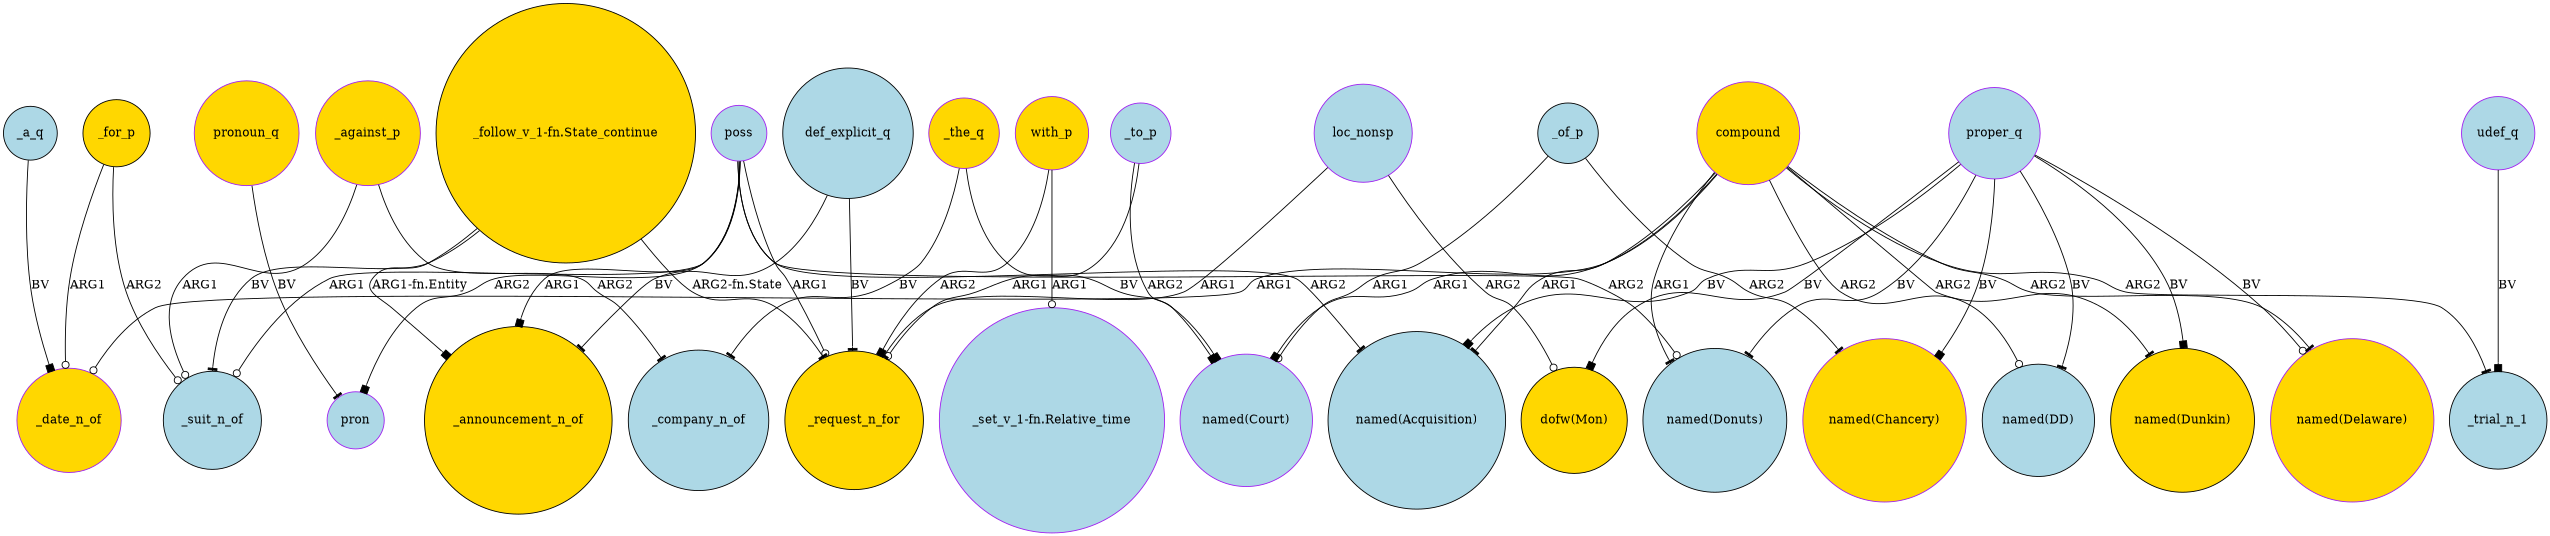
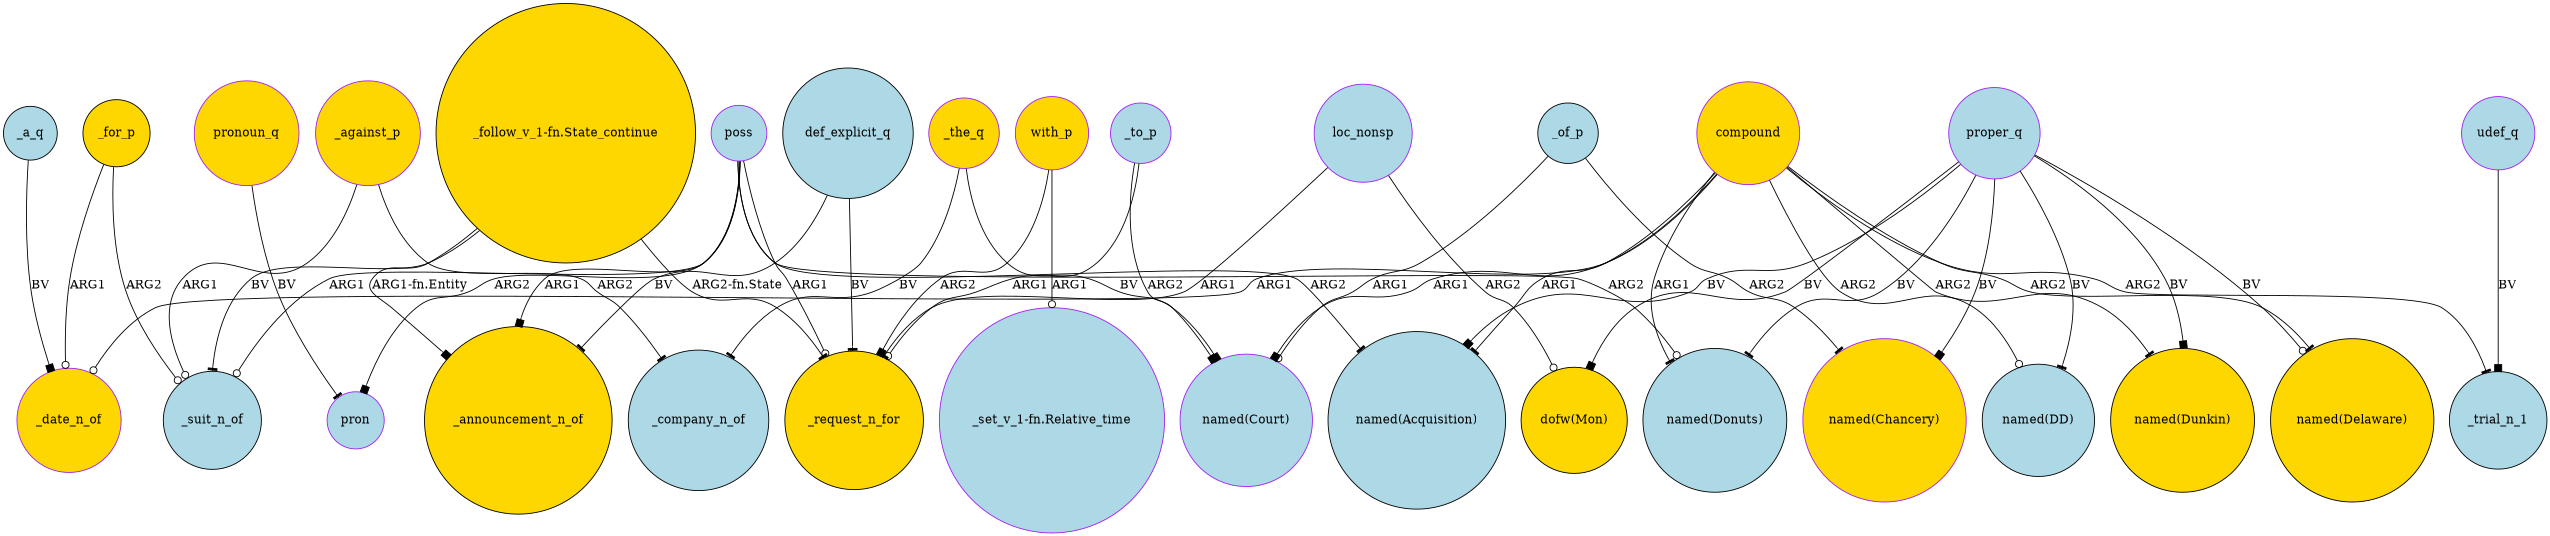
(2352, 420) -> (2352, 420)
